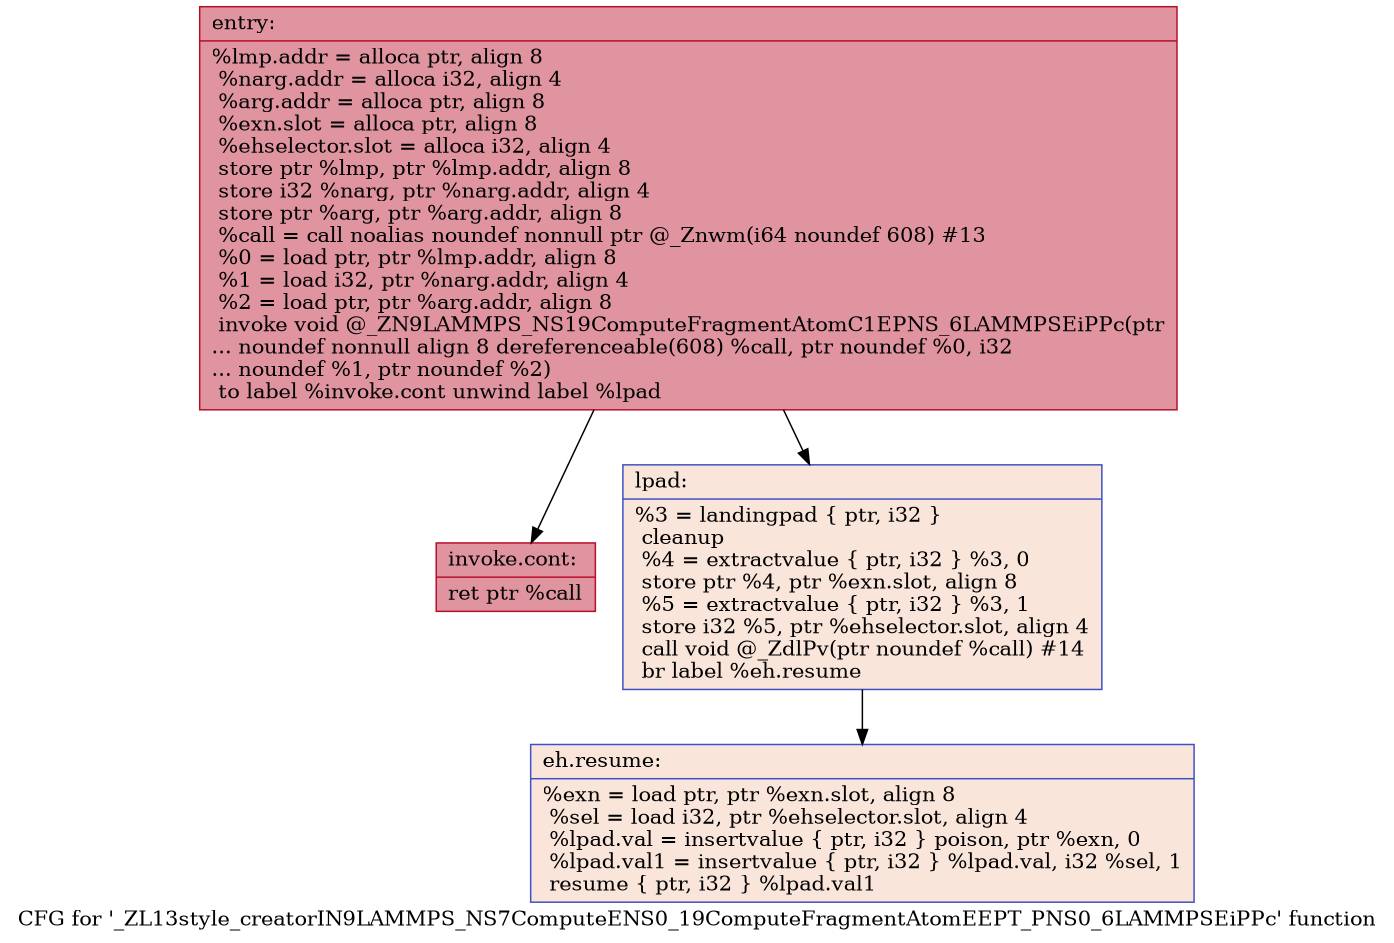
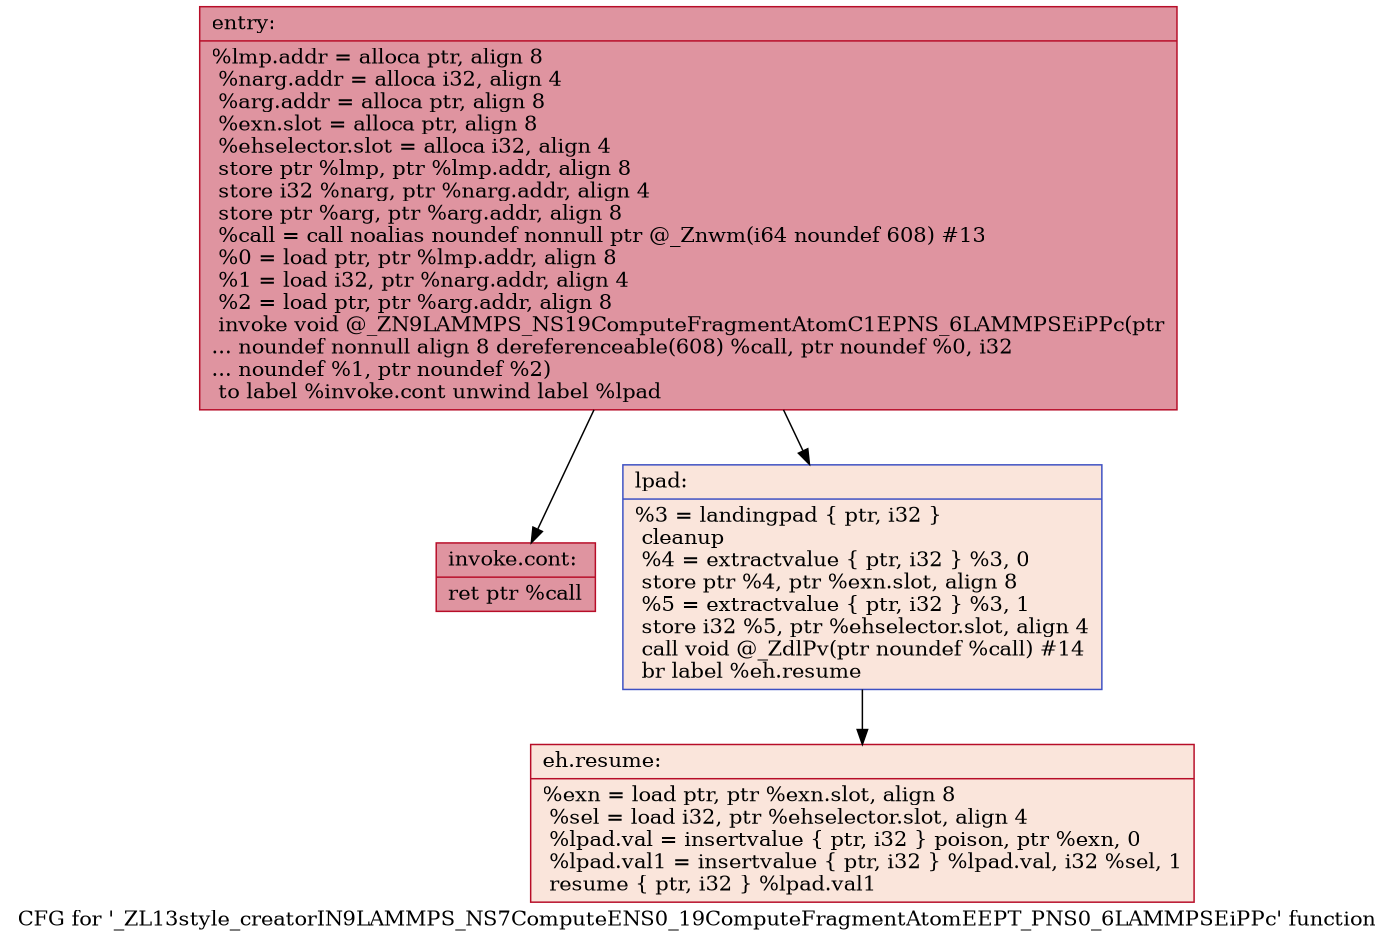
(862, 823) -> (862, 823)
